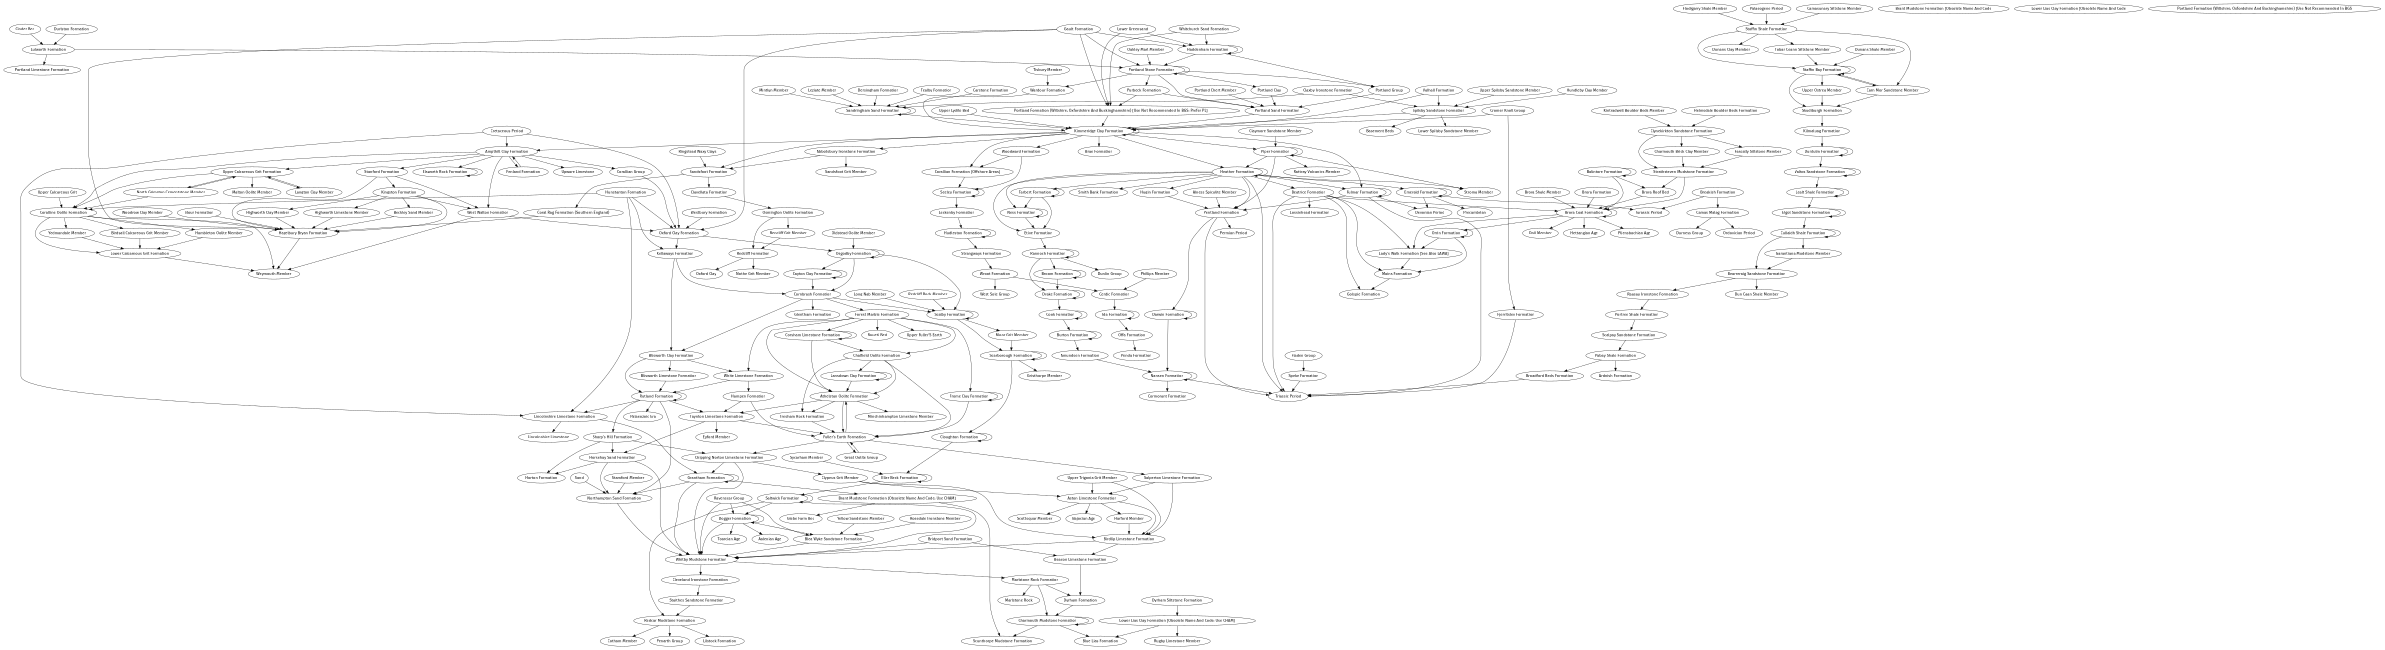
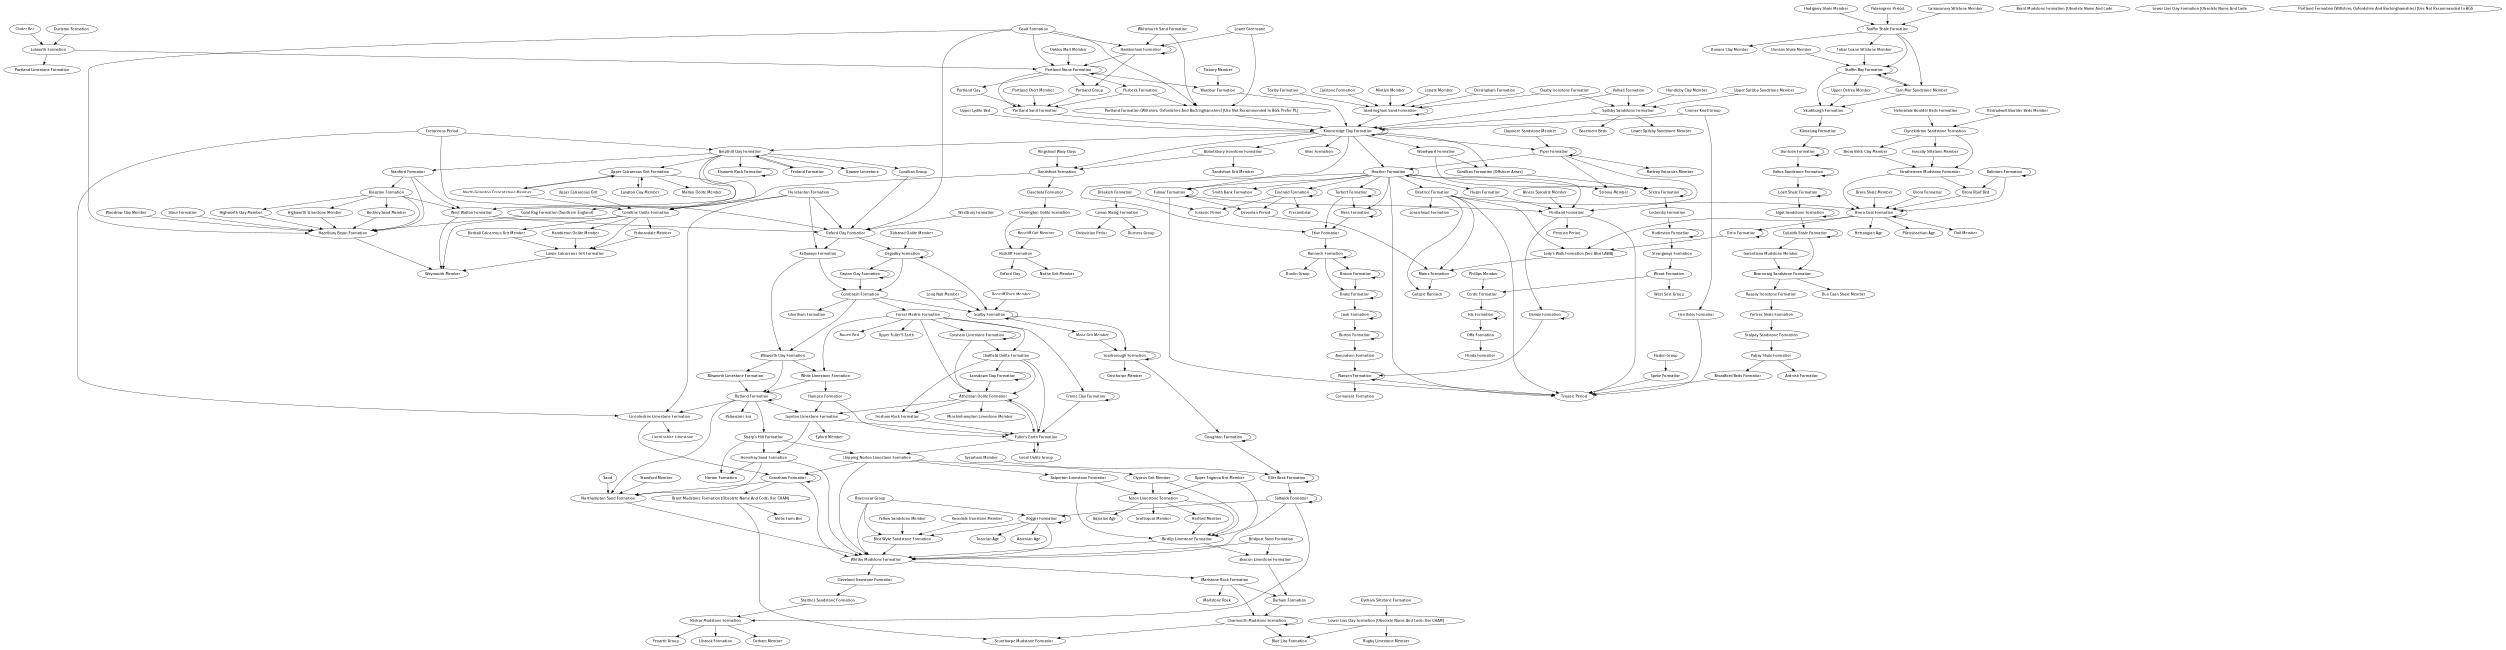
(1682, 152) -> (1865, 152)
(1456, 264) -> (1352, 229)
(1364, 294) -> (1427, 294)
(1005, 457) -> (978, 468)
